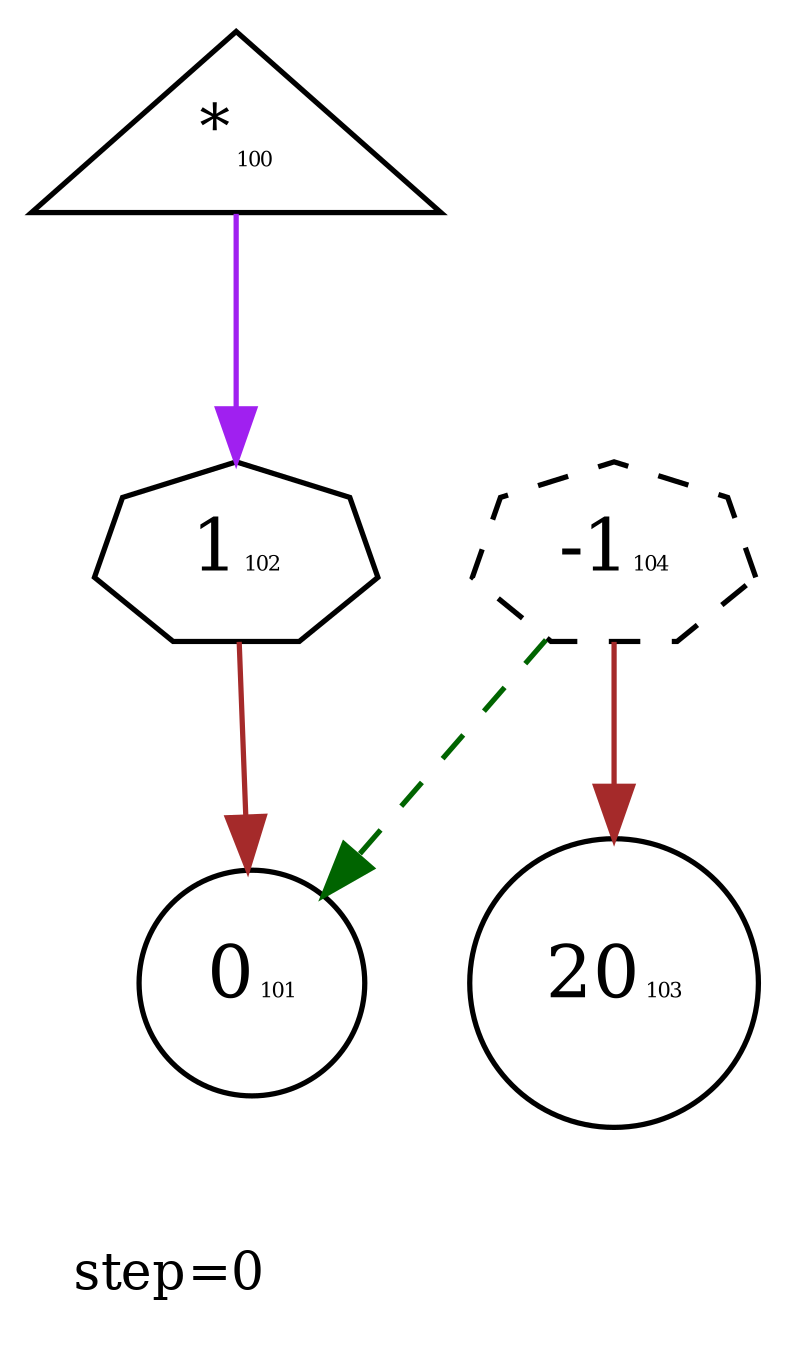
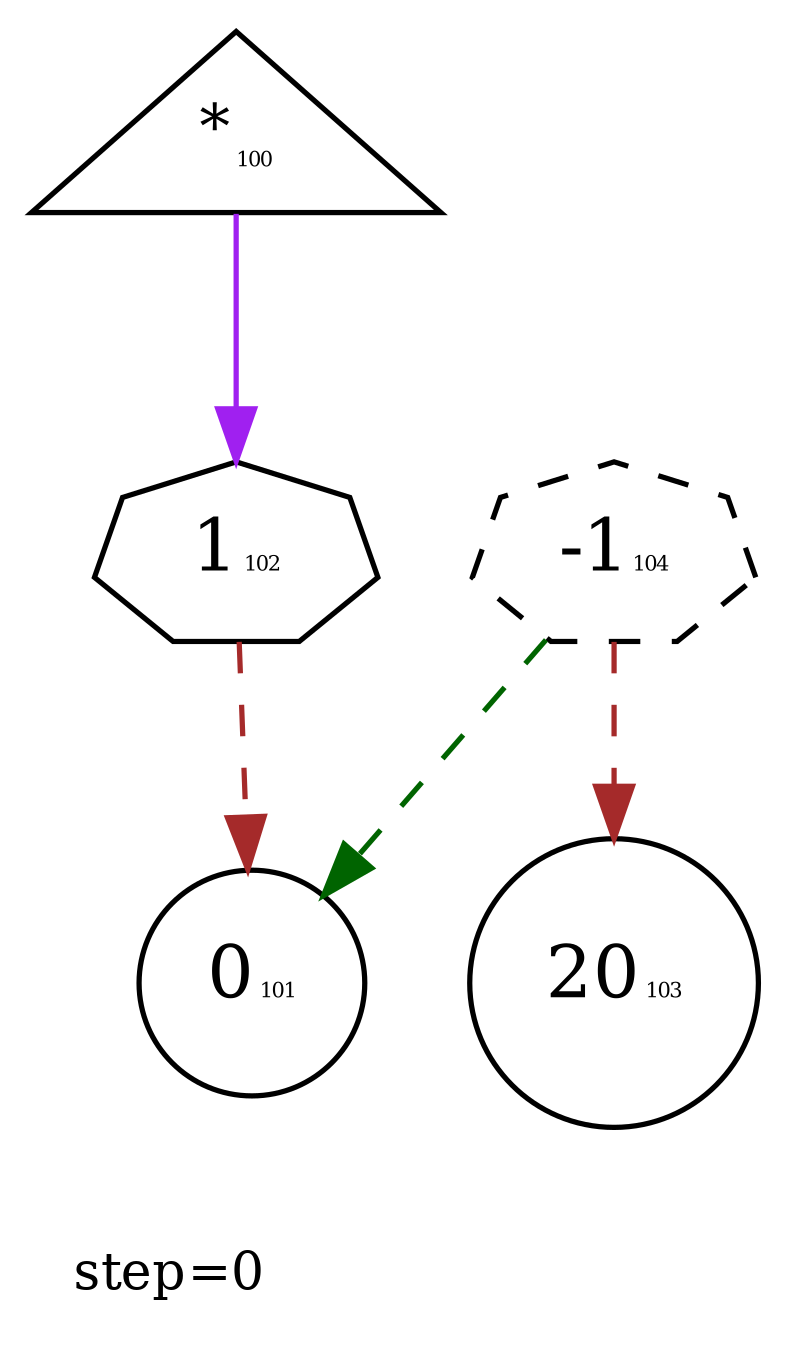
(614, 713) -> (614, 713)
(243, 729) -> (243, 729)
